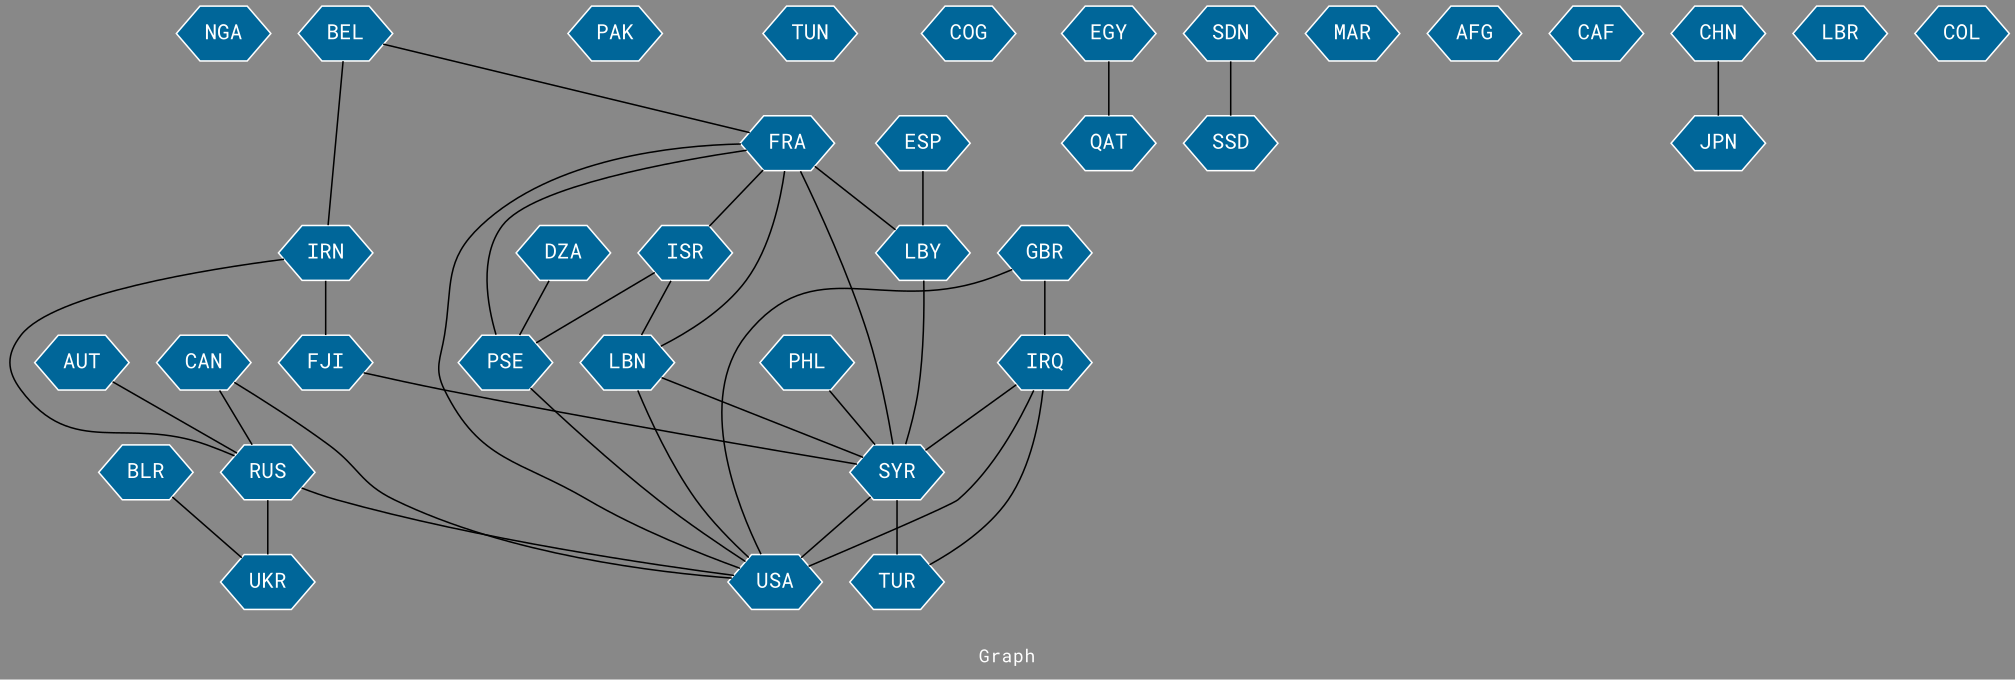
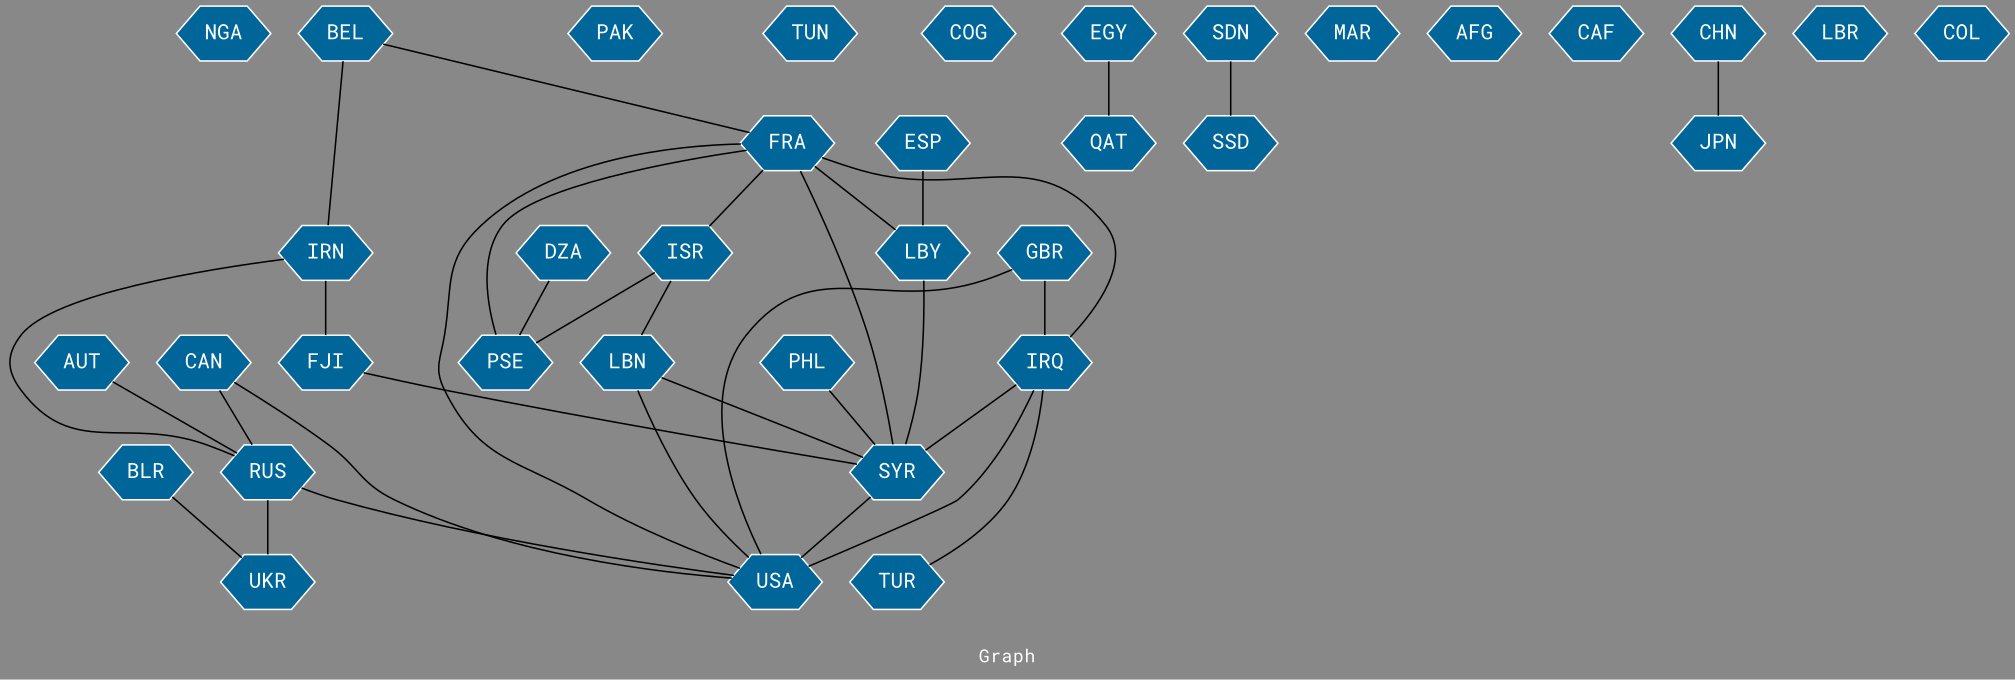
(748, 277) -> (1034, 180)
(634, 480) -> none
(897, 518) -> none
